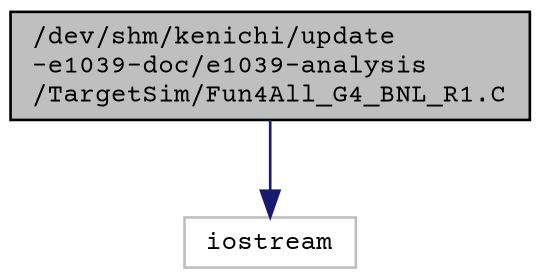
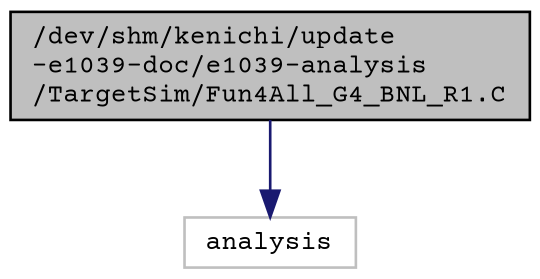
(270, 243) -> (270, 243)
